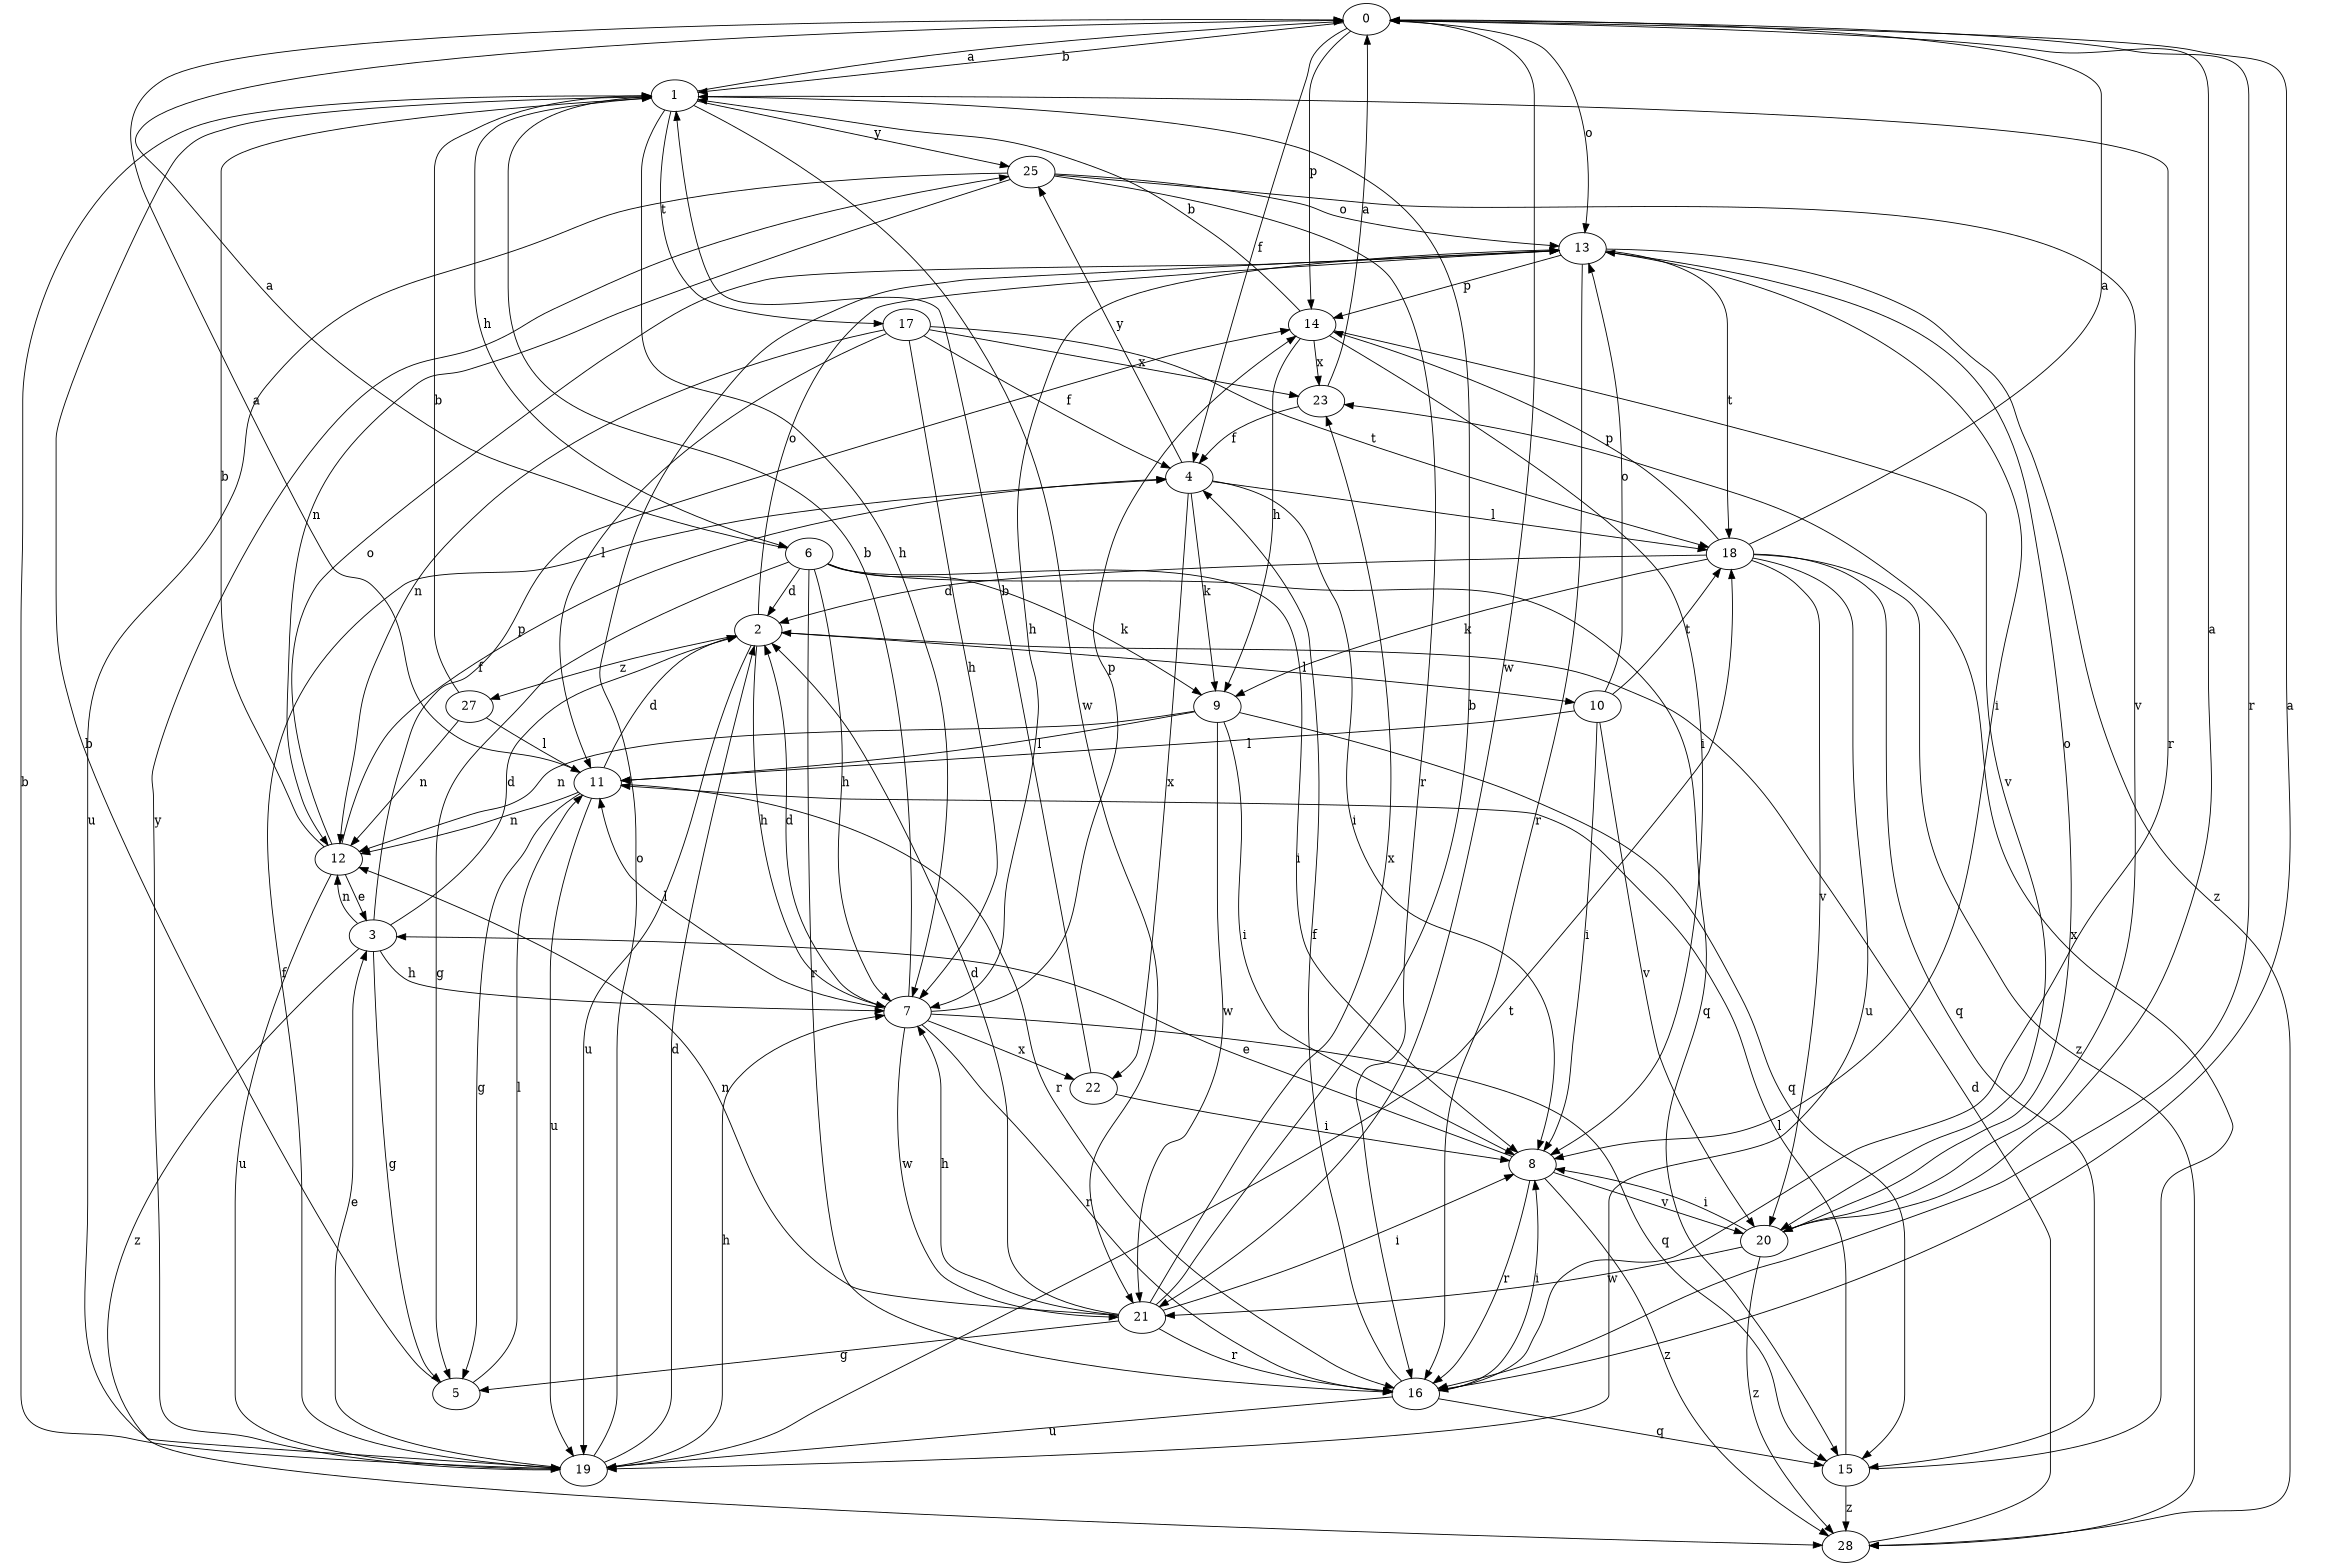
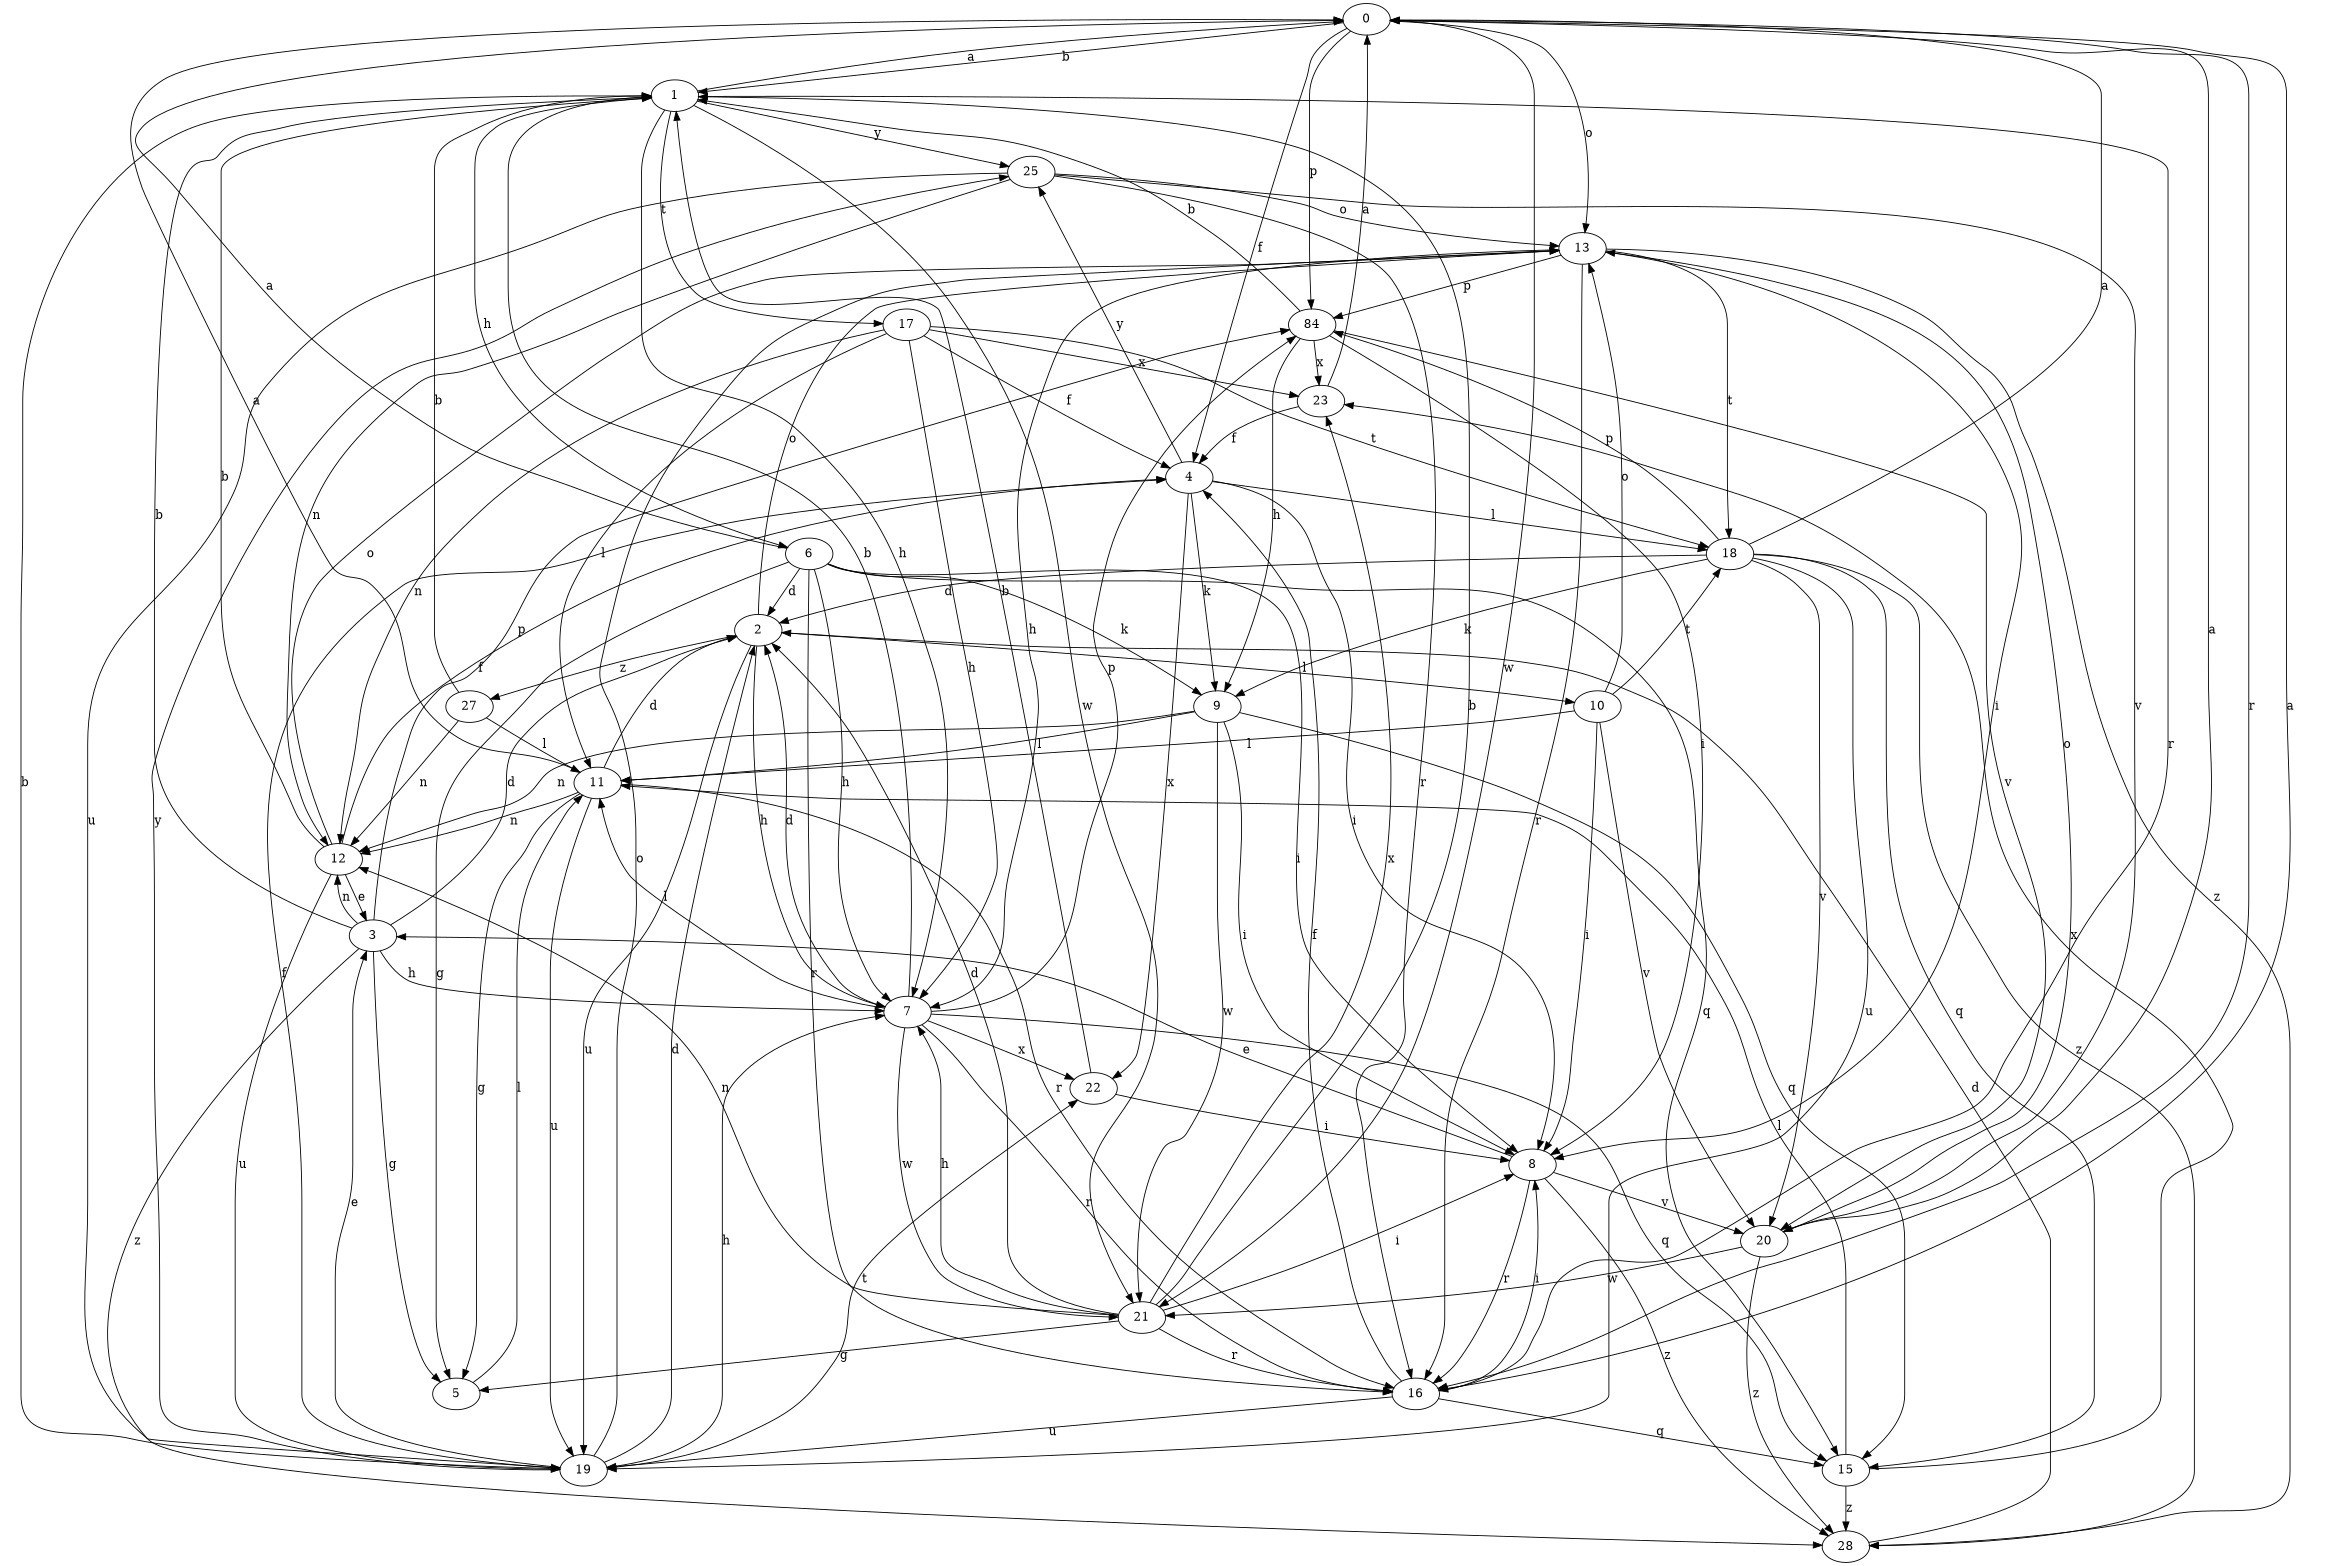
(1312, 325) -> (1312, 325)
(56, 569) -> (159, 365)
(1297, 1160) -> (848, 1313)
(1658, 1192) -> none
